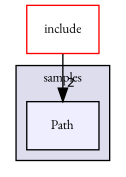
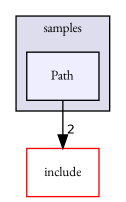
(63, 74) -> (63, 120)
